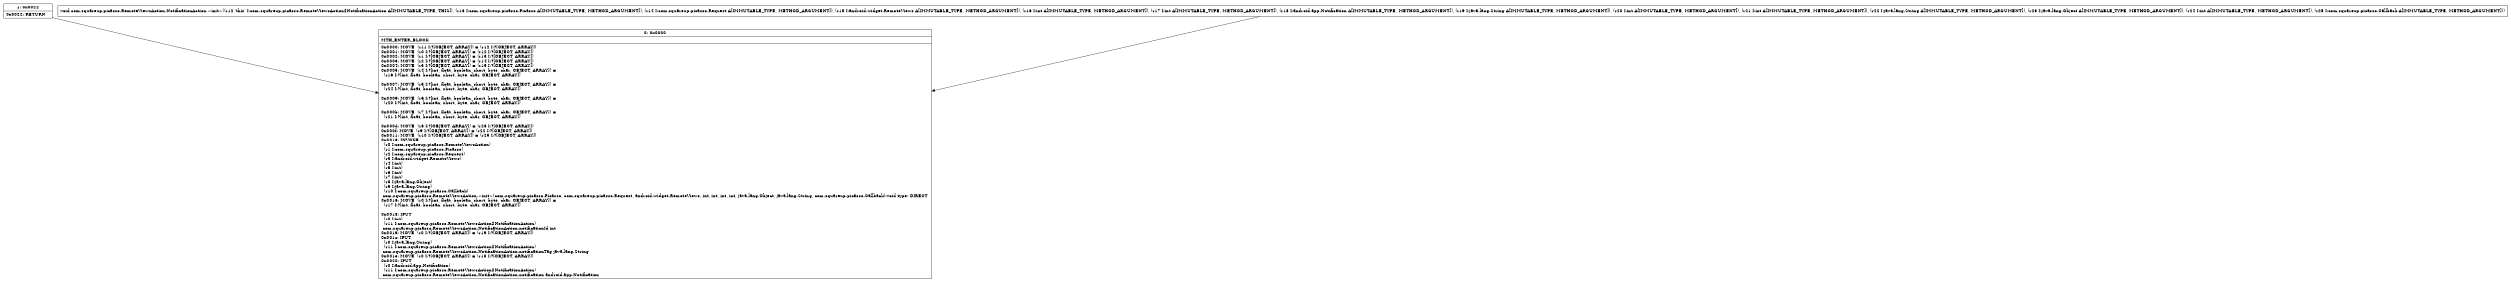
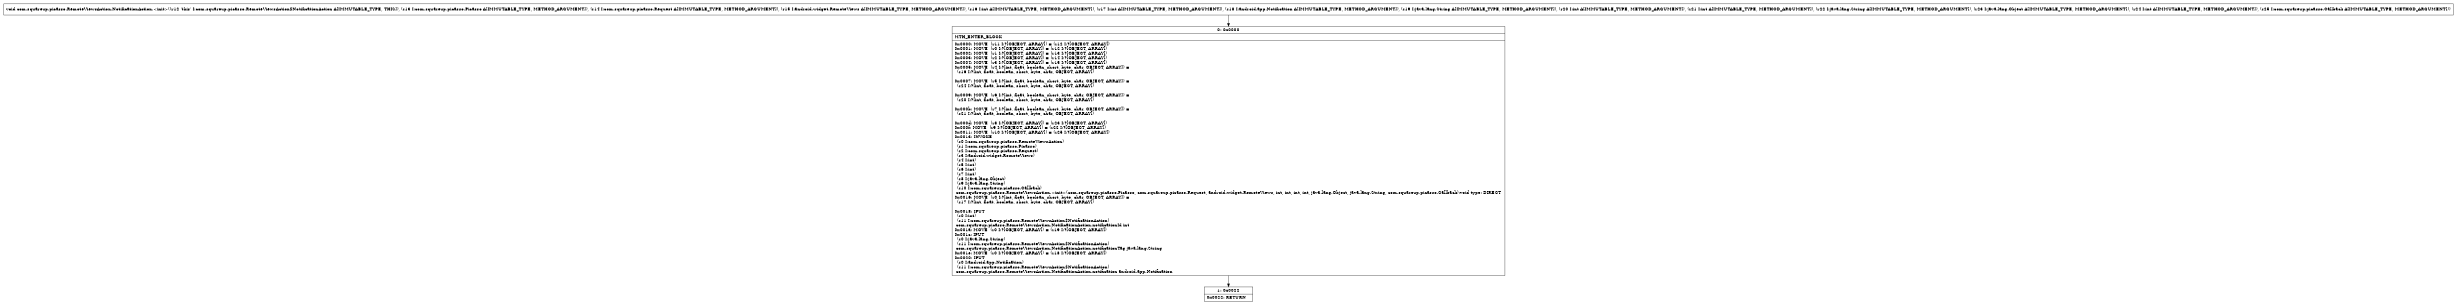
(214, 56) -> (1229, 280)
